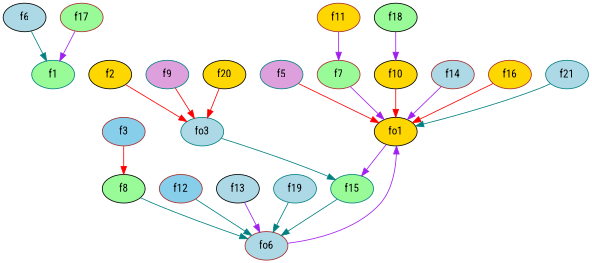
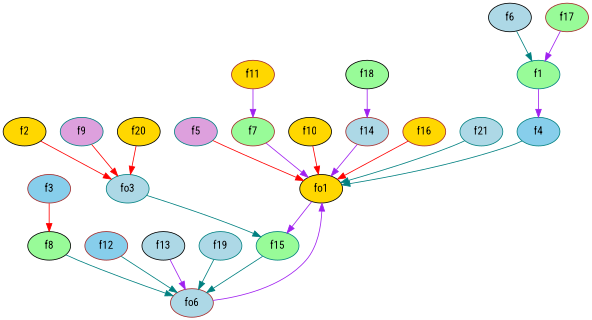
(396, 42) -> (367, 99)
none -> (538, 132)
